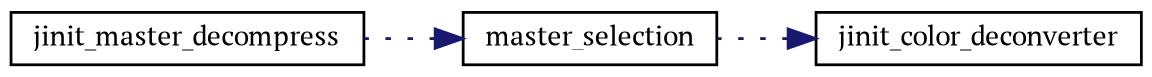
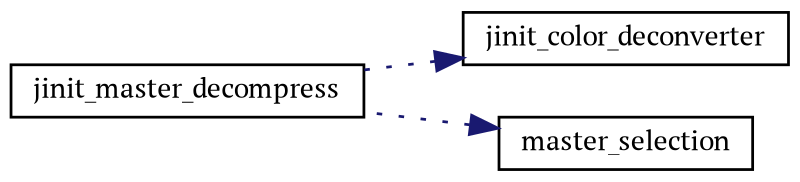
(753, 39) -> (400, 66)
